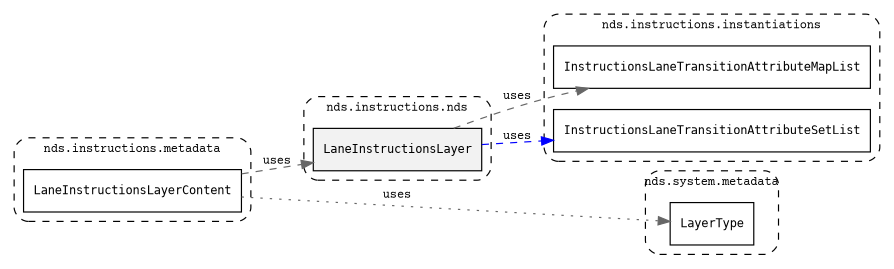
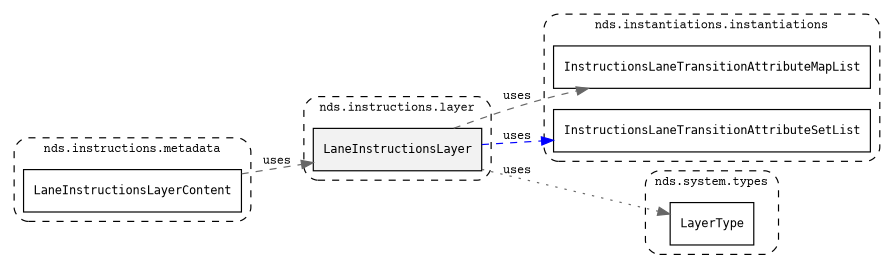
(712, 25) -> (712, 25)
(398, 108) -> (398, 108)
(712, 182) -> (712, 182)
(450, 209) -> (570, 190)
